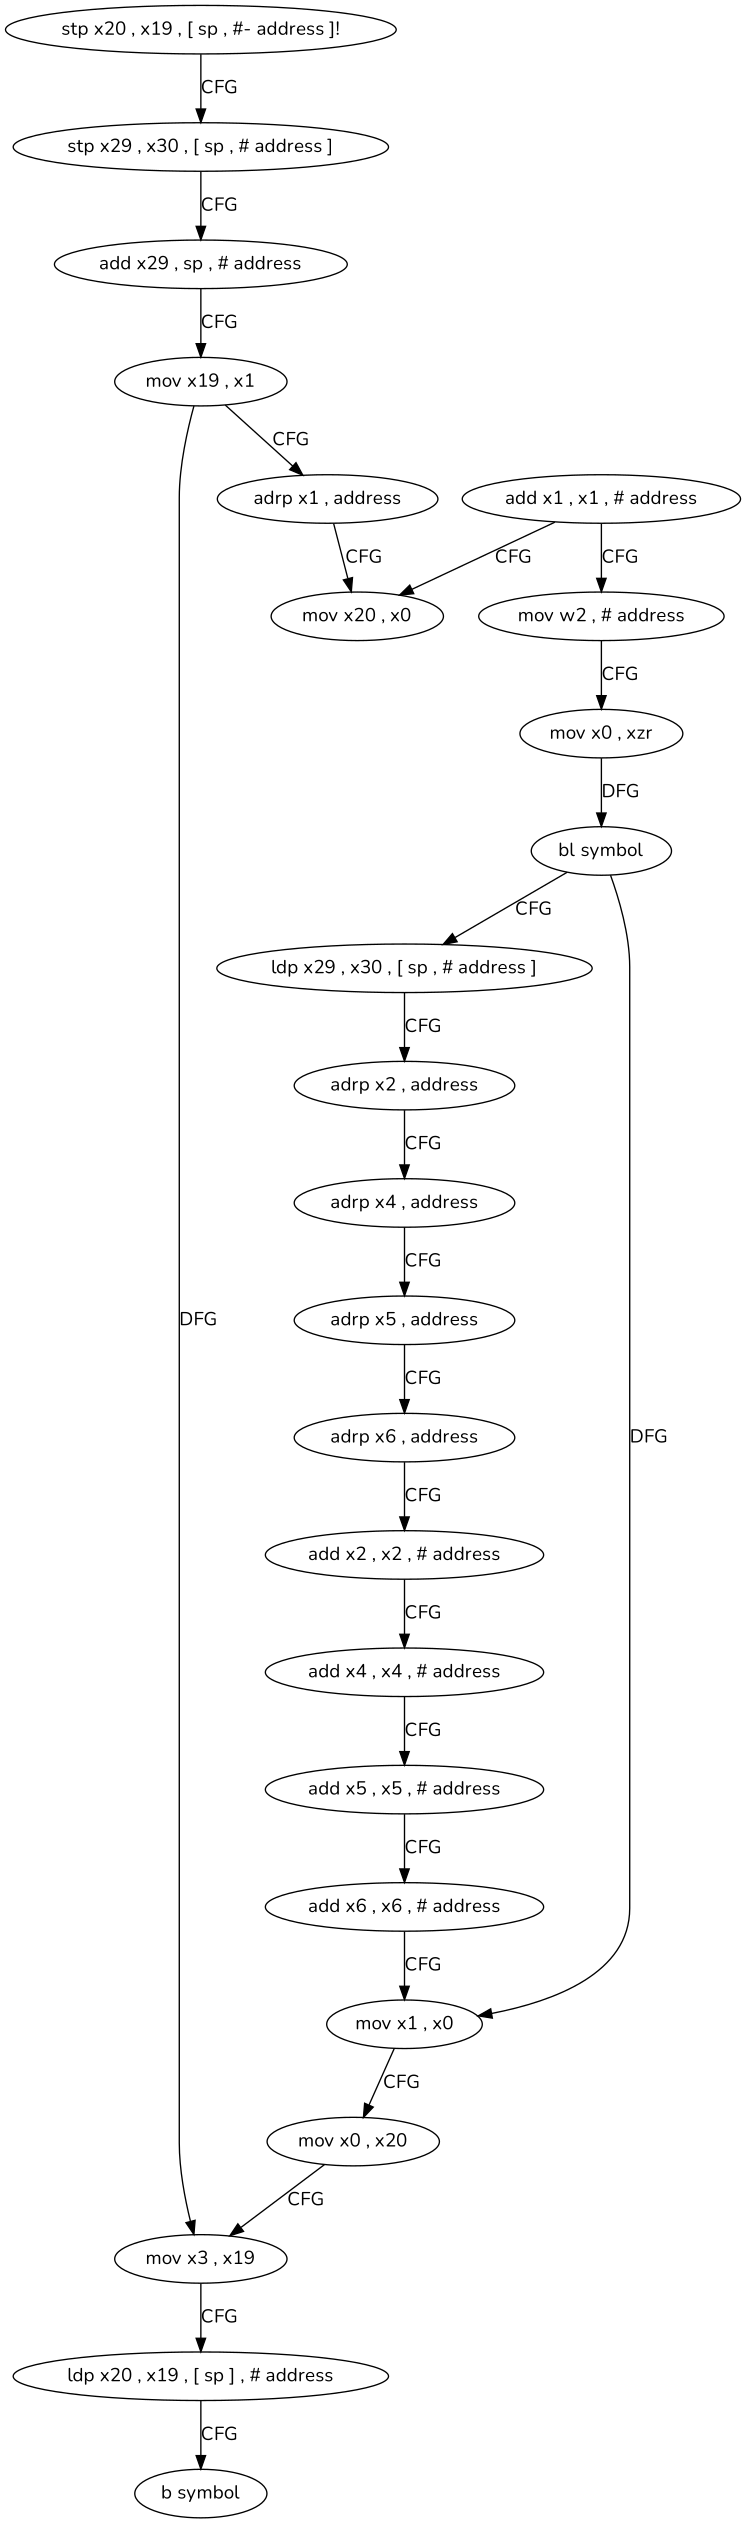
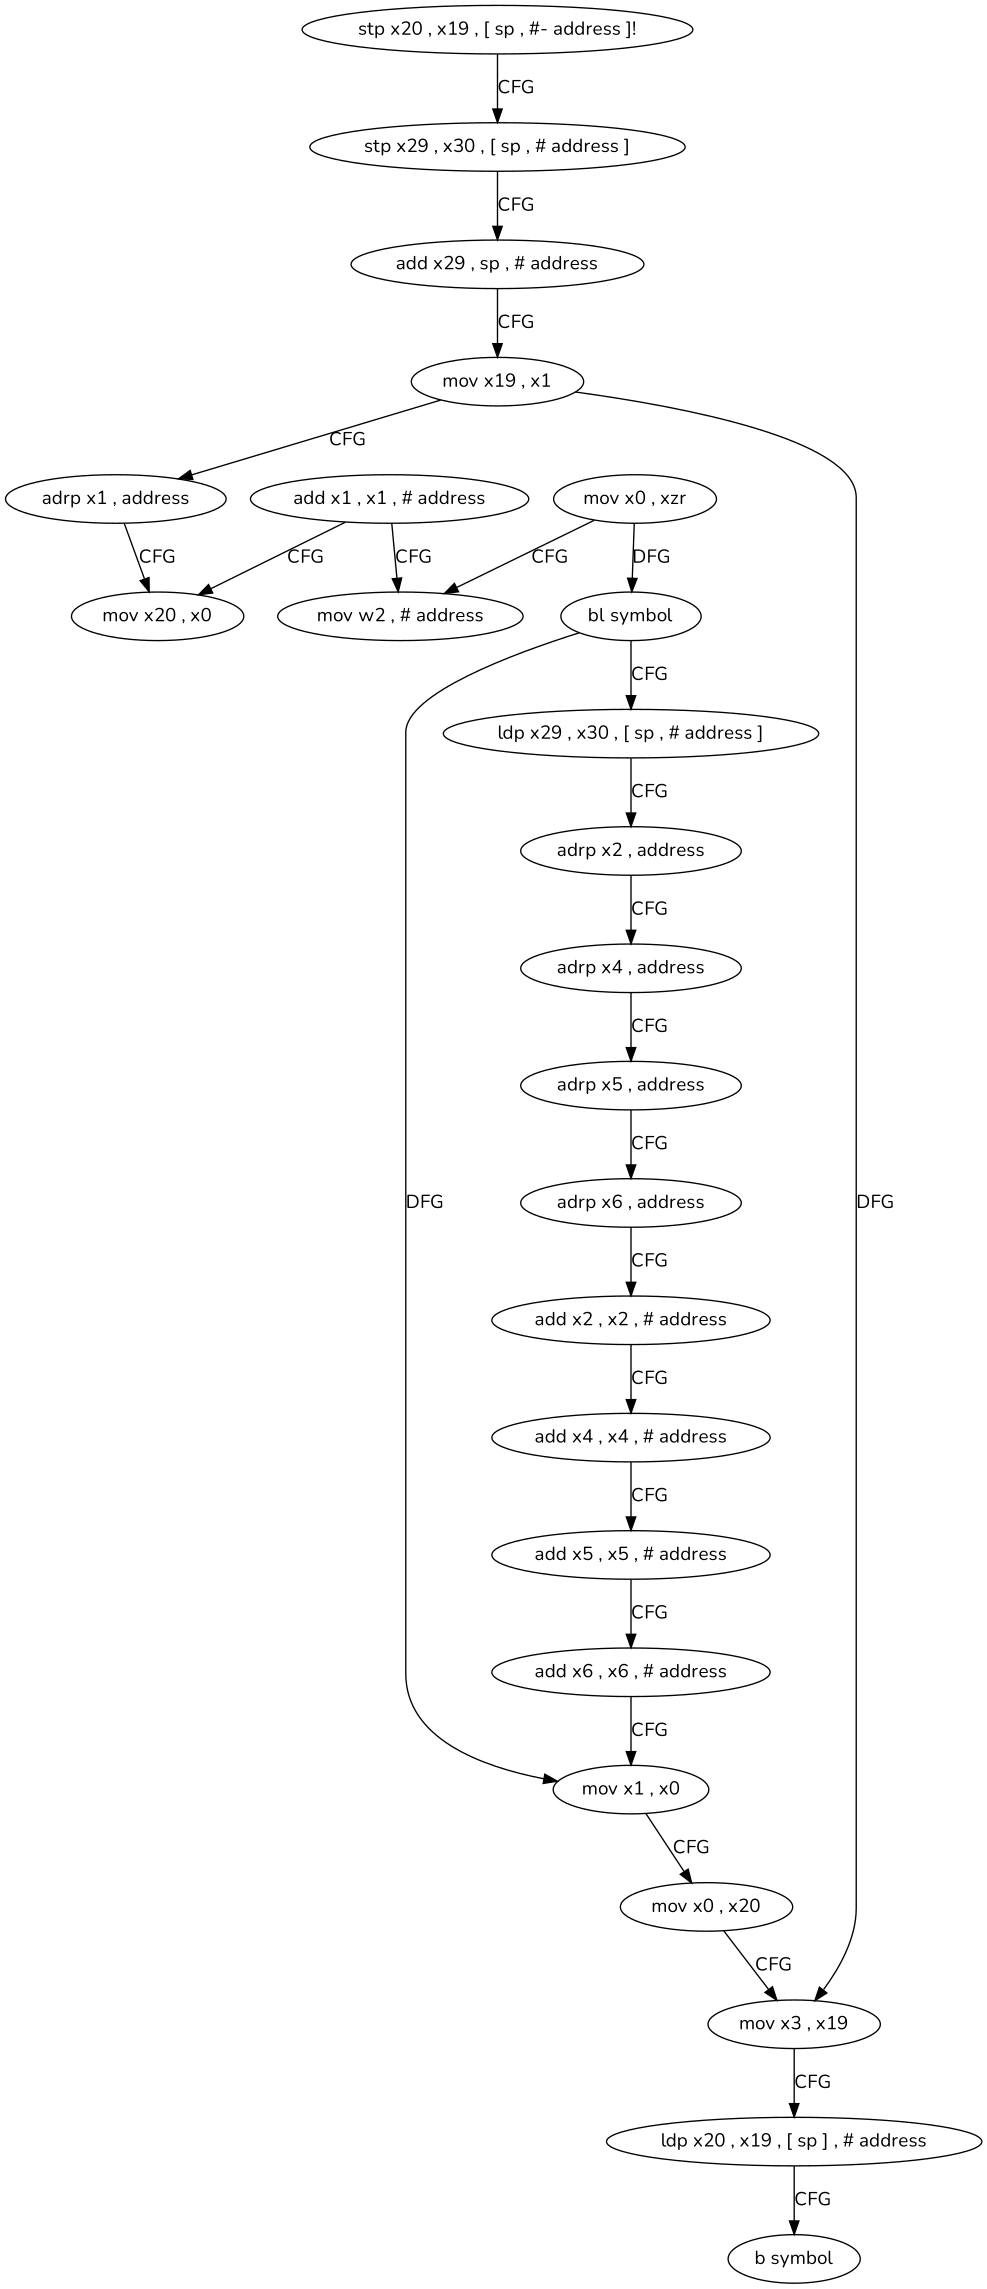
(601, 668) -> (526, 554)
